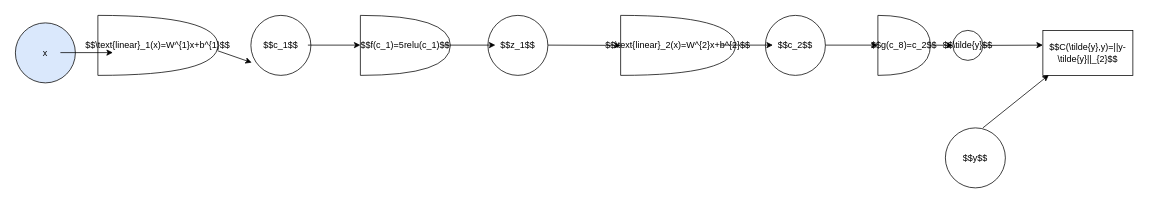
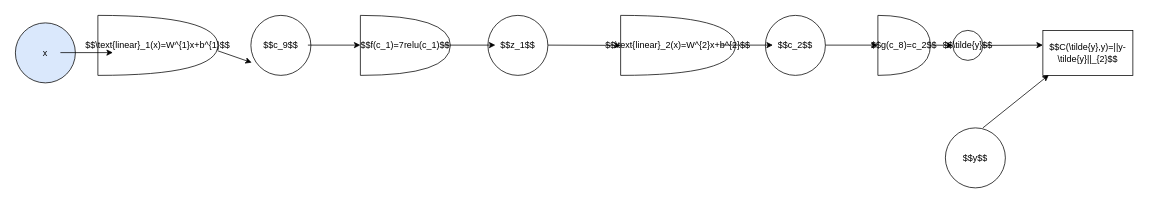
(281, 45) -> (281, 45)
(405, 45) -> (405, 45)
